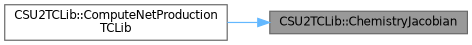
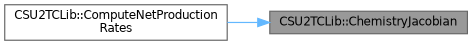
(116, 22) -> (116, 22)
